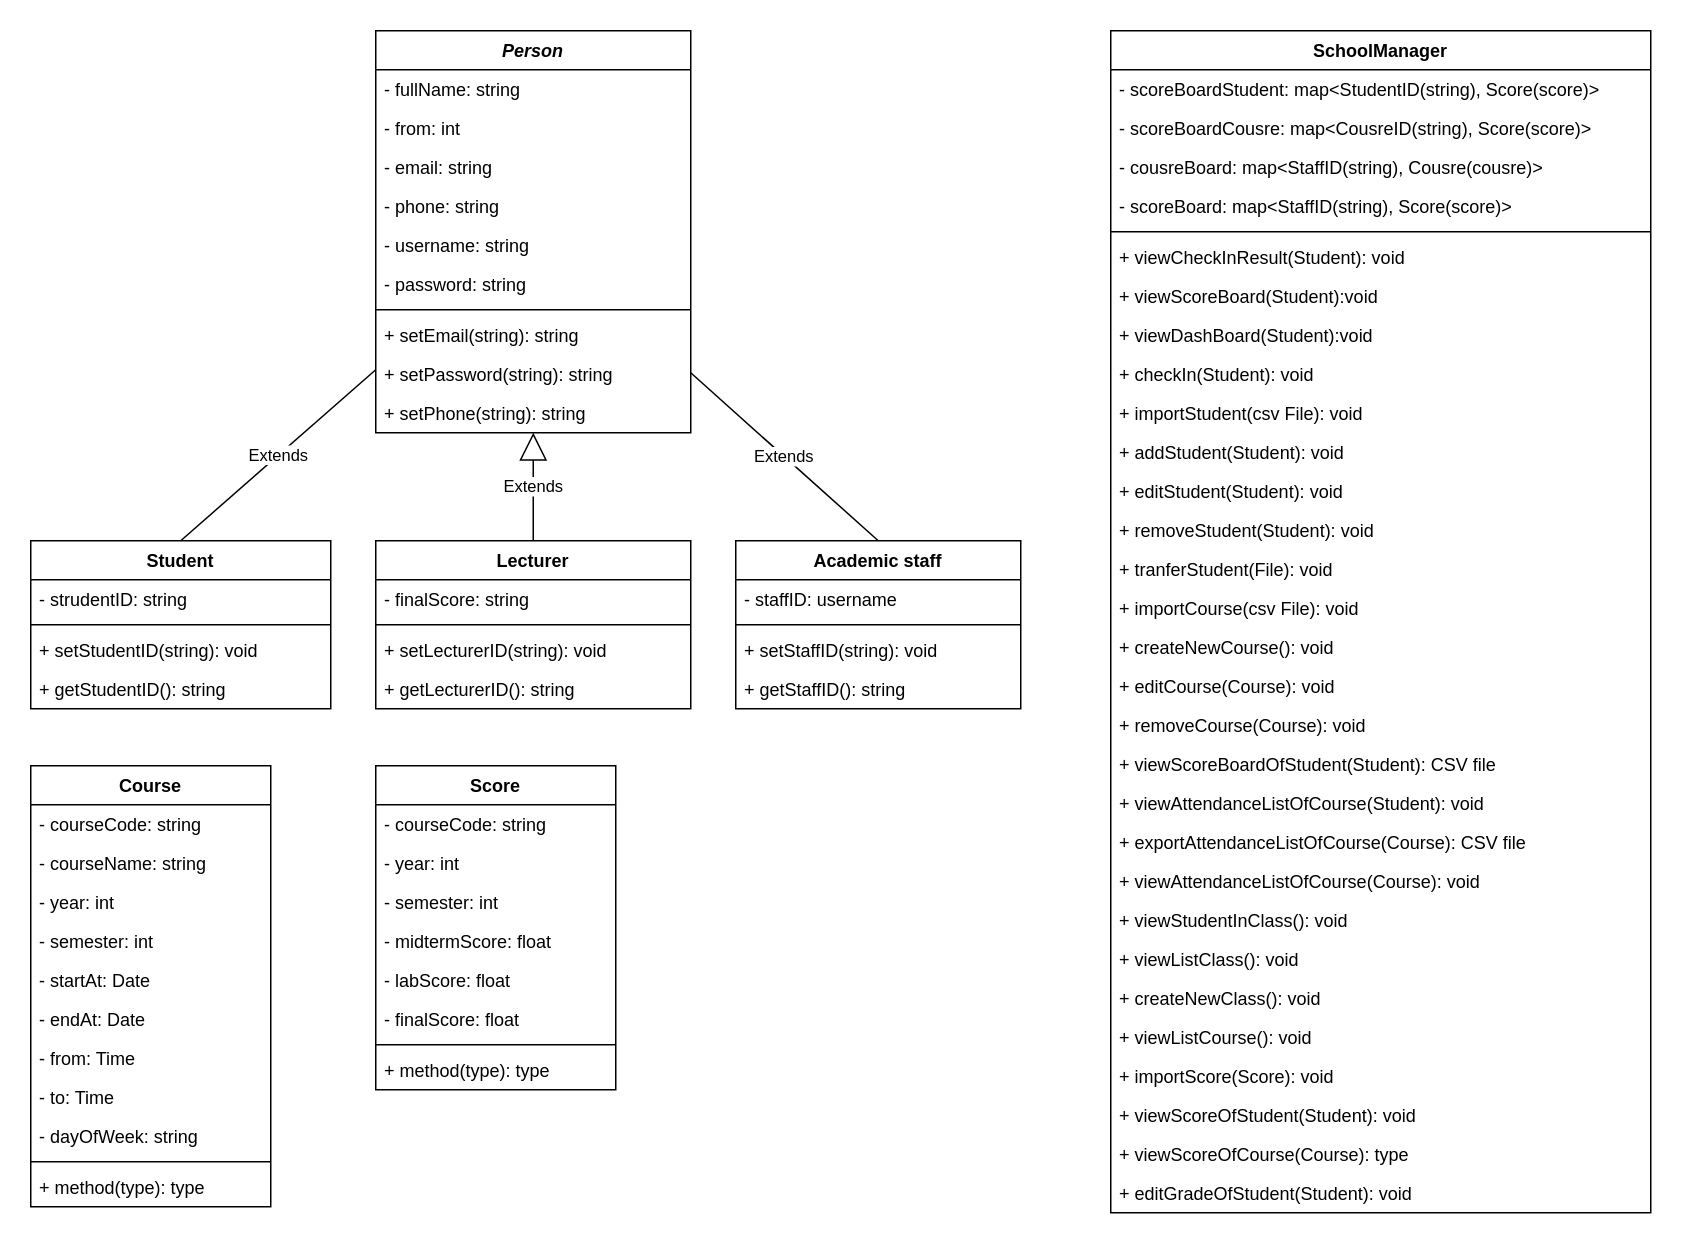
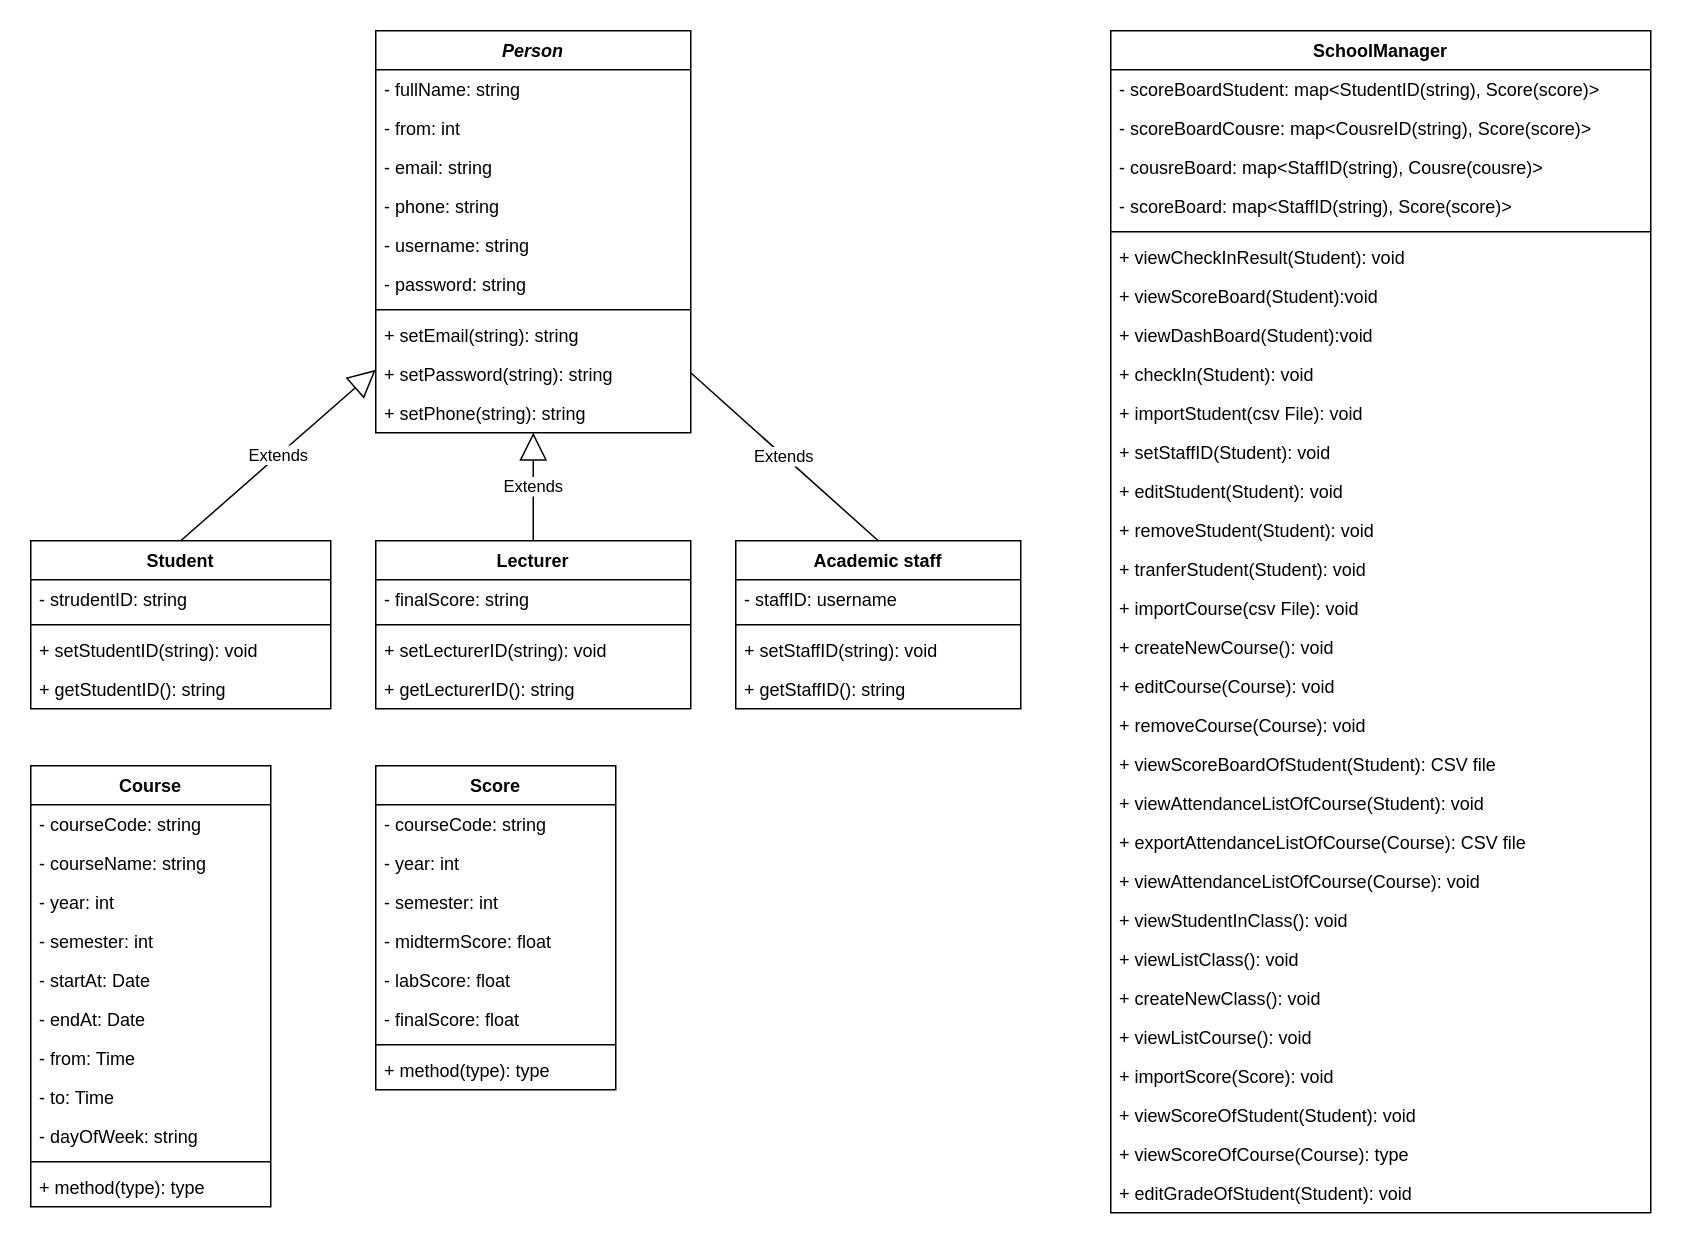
(363, 381) -> (354, 389)
(1246, 453) -> (1246, 453)
(1246, 570) -> (1266, 570)
